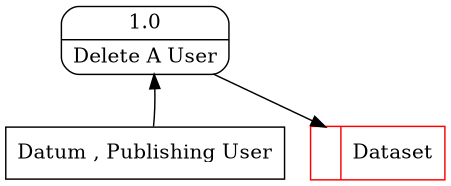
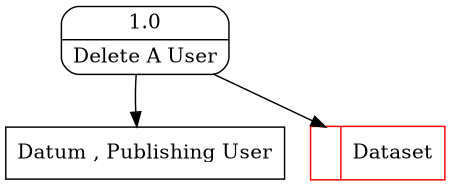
(155, 108) -> (135, 93)
